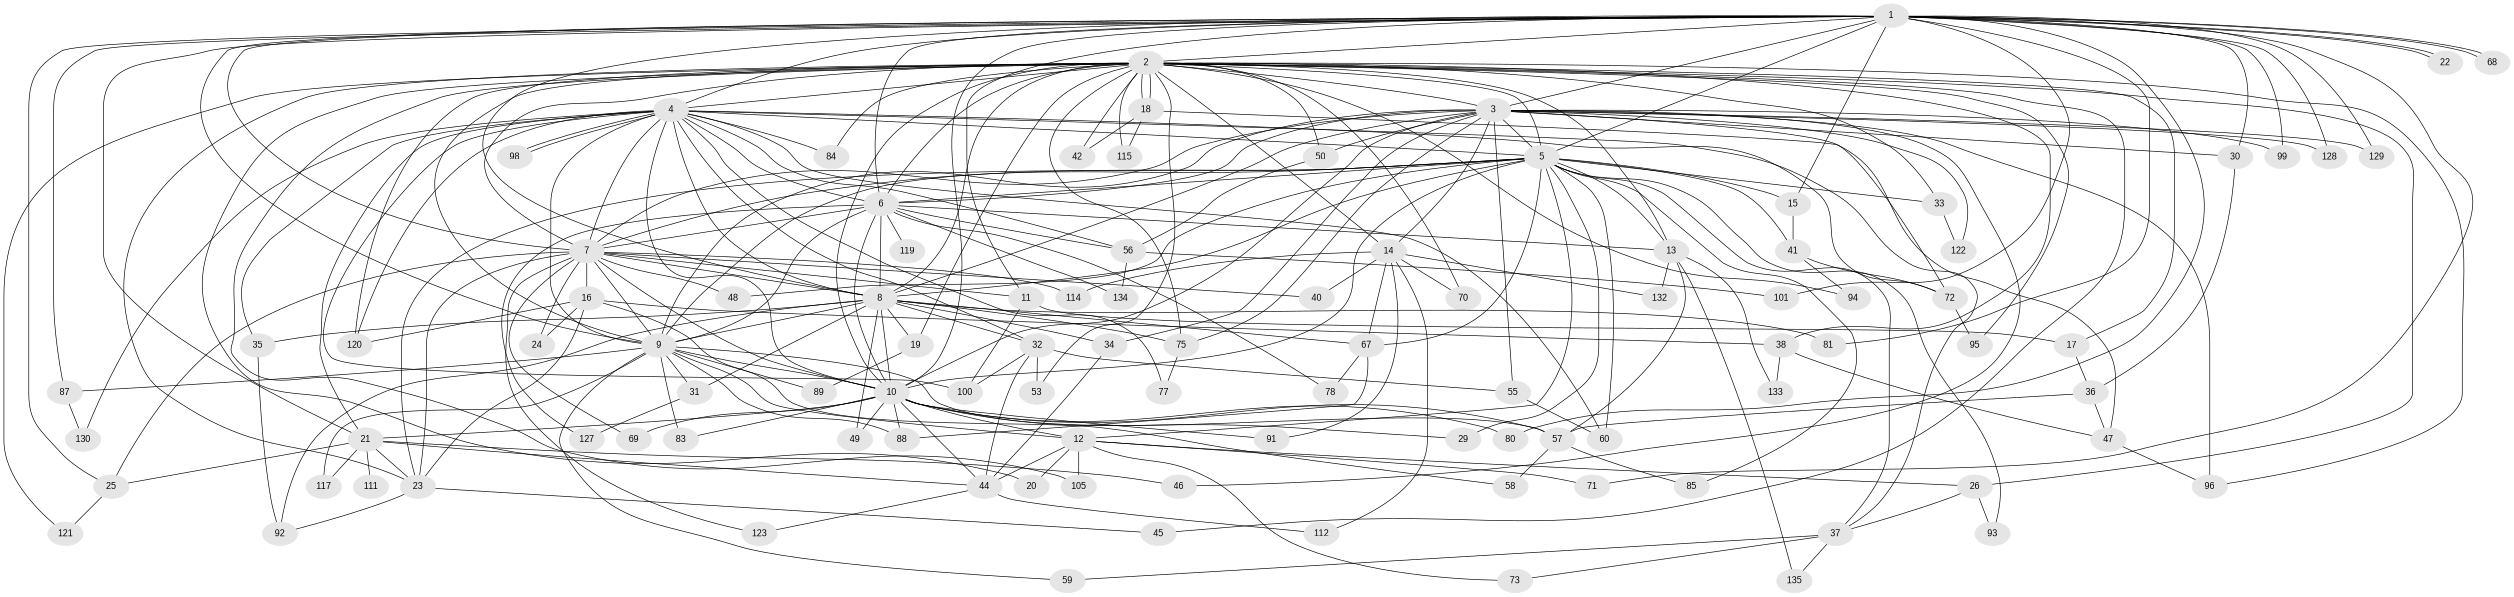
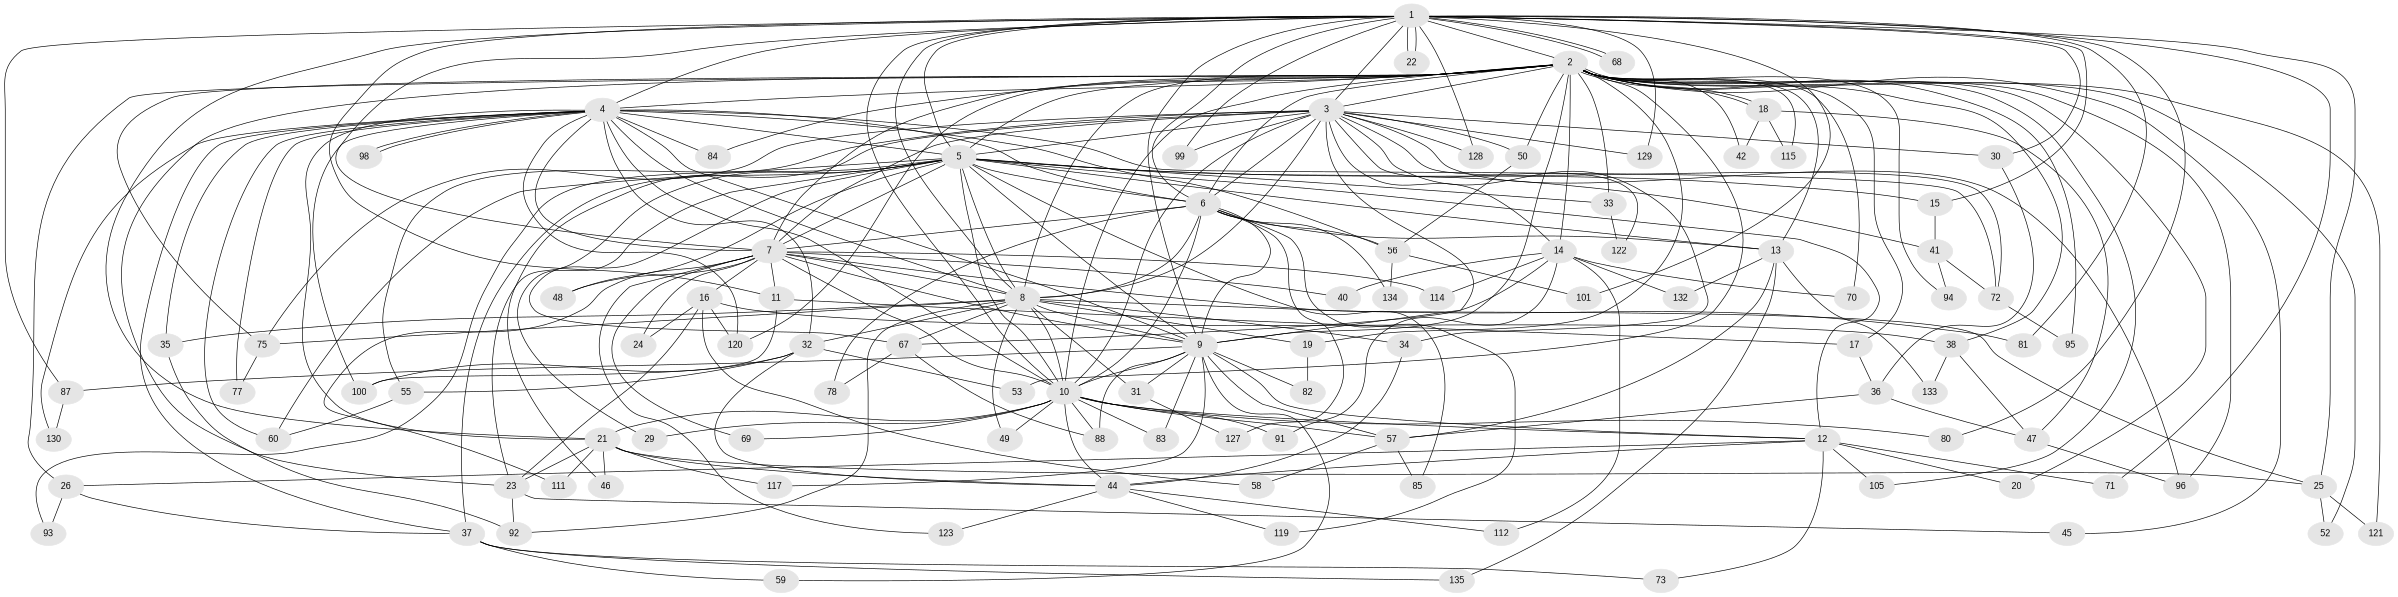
(433, 319) -> (381, 343)
(819, 392) -> (1308, 392)
none -> (1197, 510)
none -> (2326, 534)
